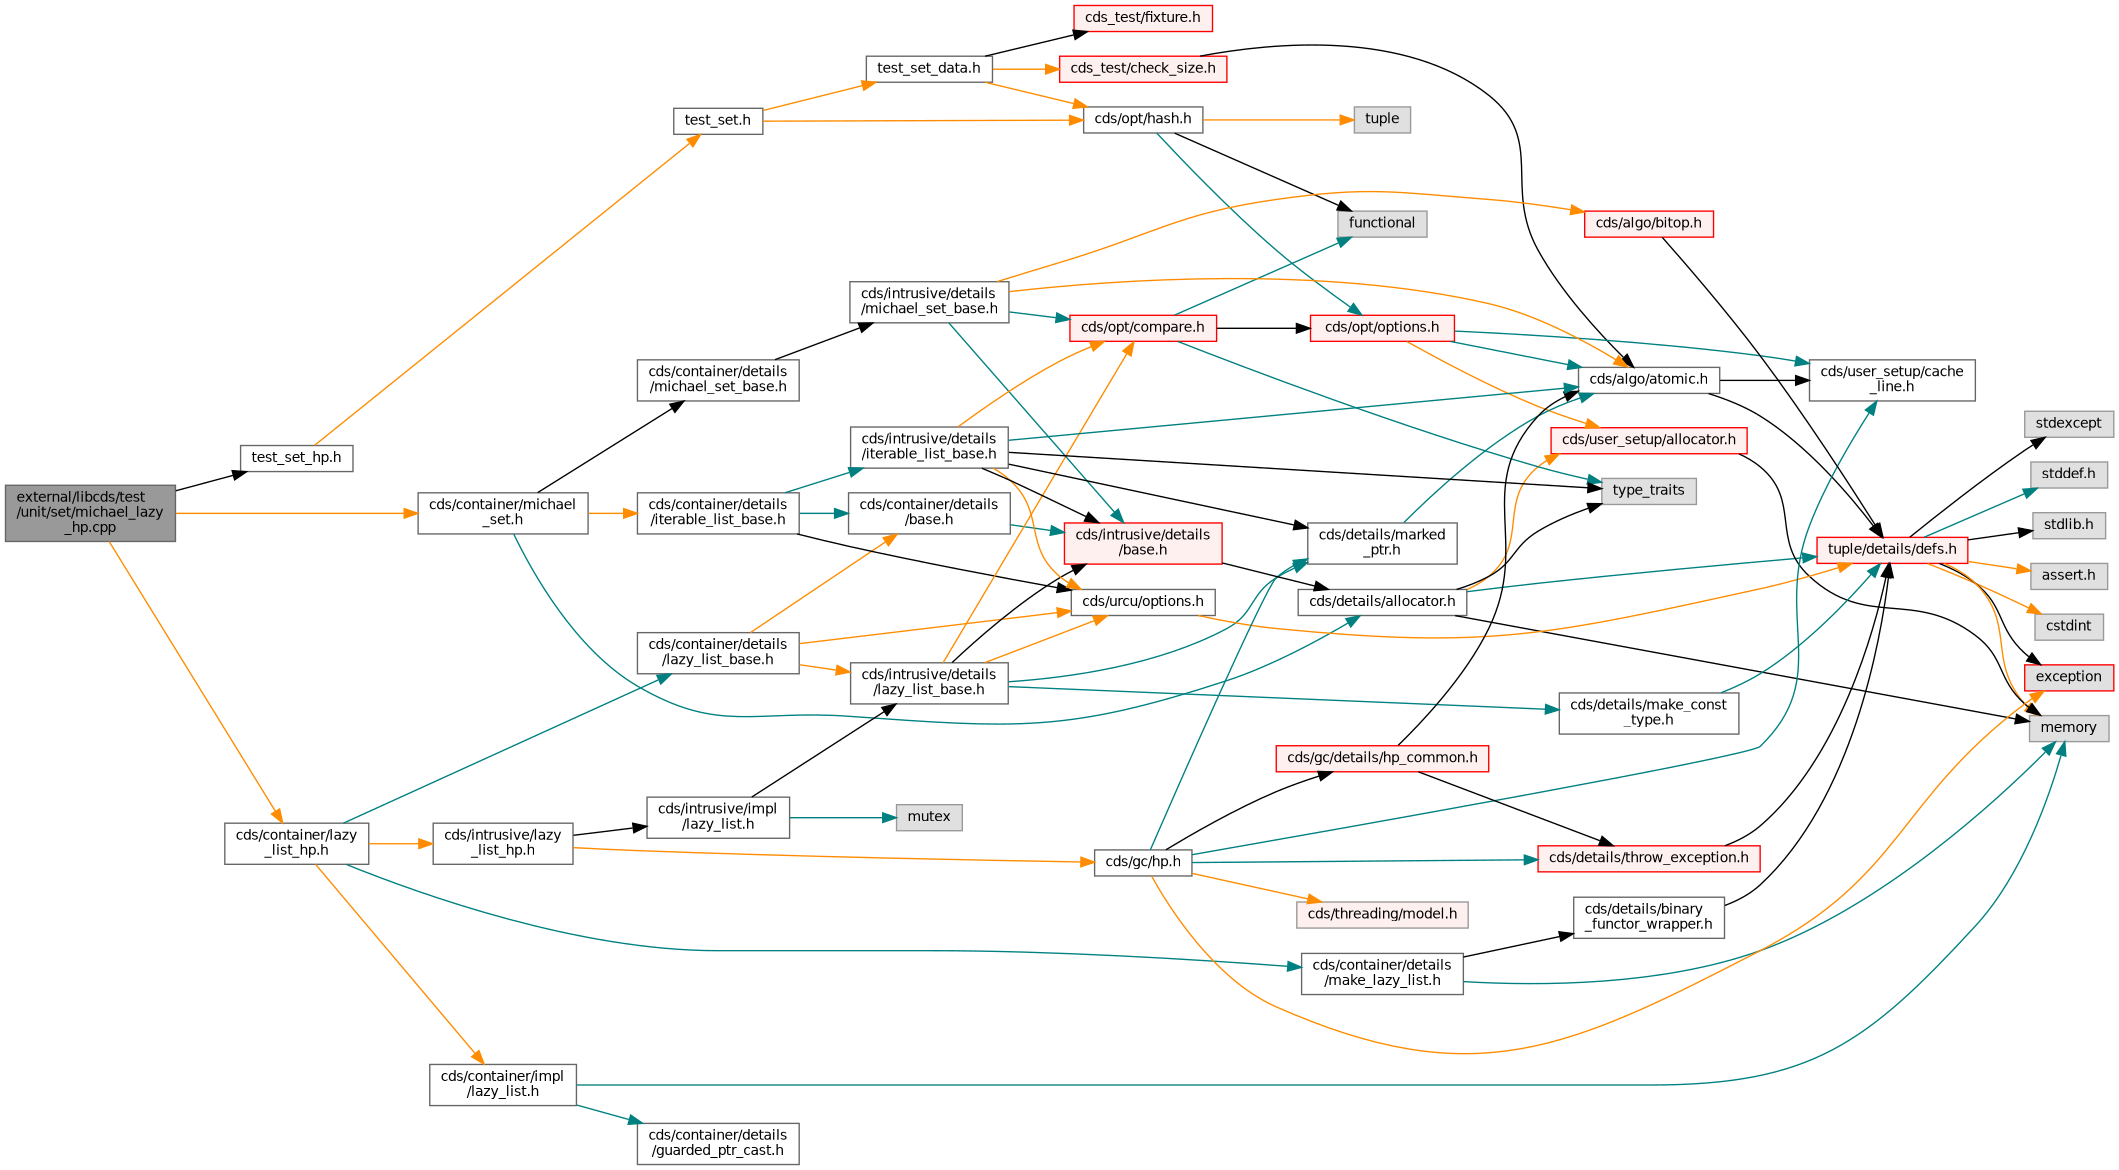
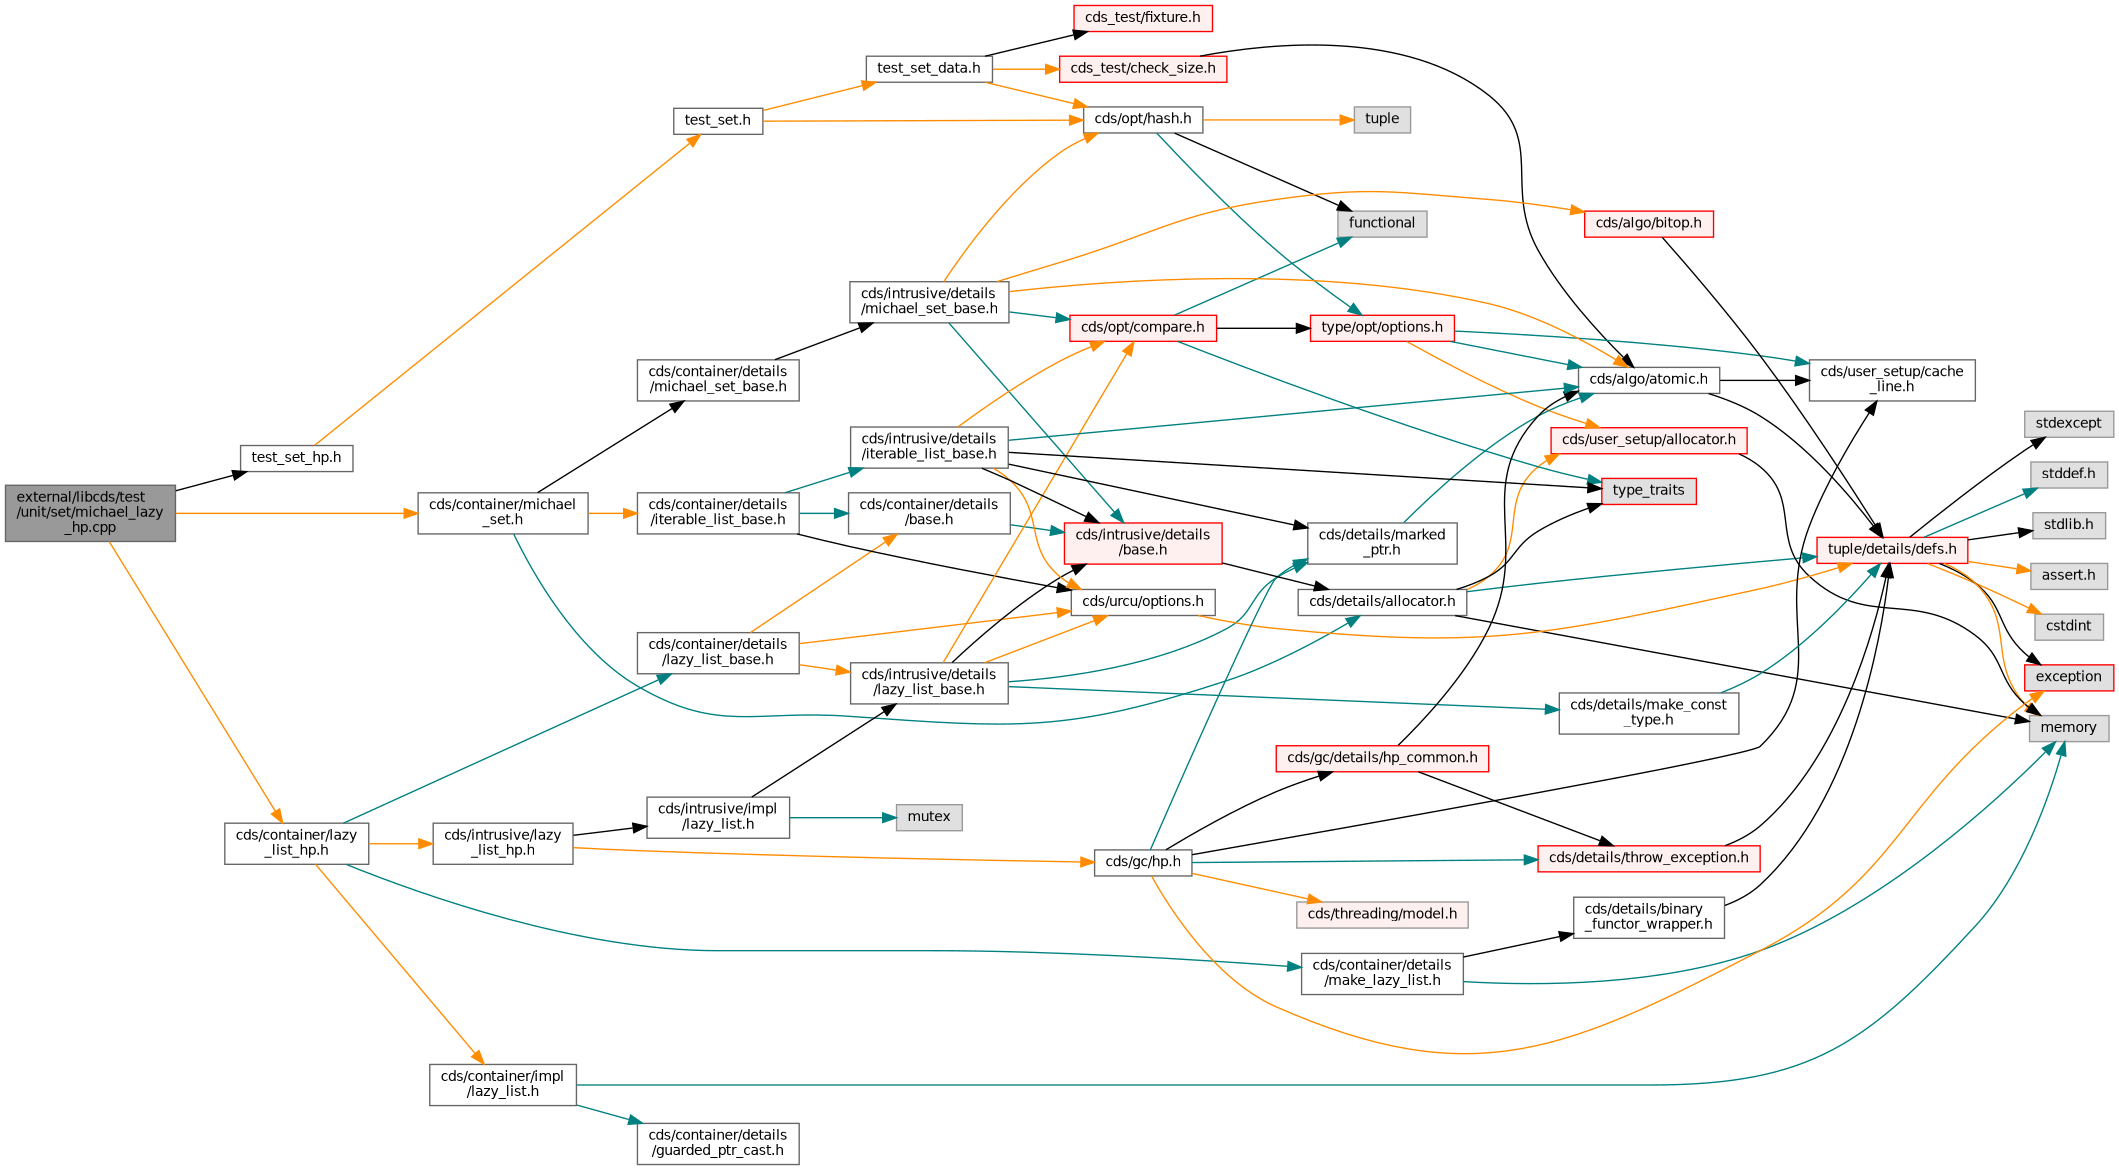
none -> (1006, 201)
(1382, 328) -> (1382, 328)
(1649, 491) -> (1649, 491)
(1654, 771) -> (1654, 771)
